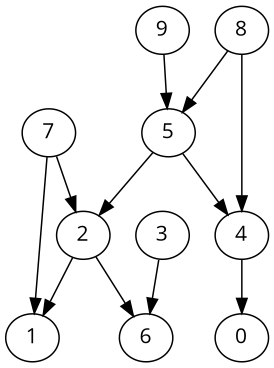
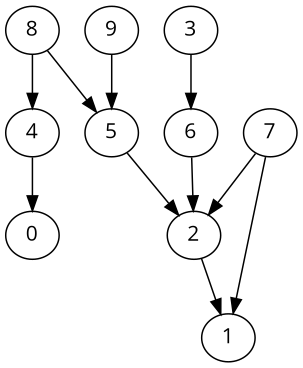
(201, 178) -> none
(111, 280) -> (192, 177)
